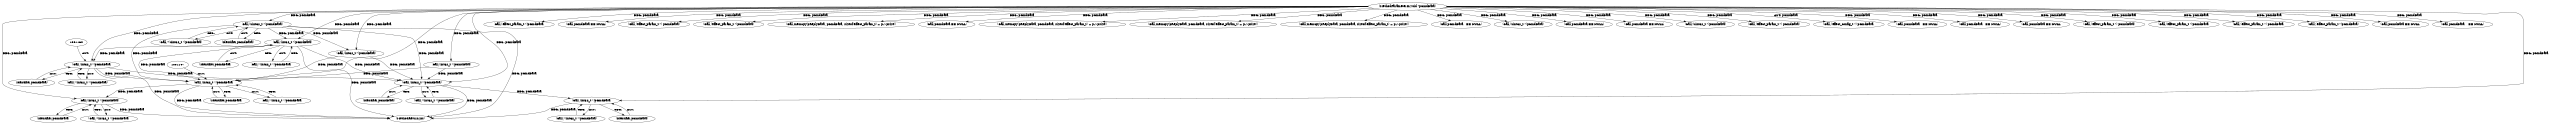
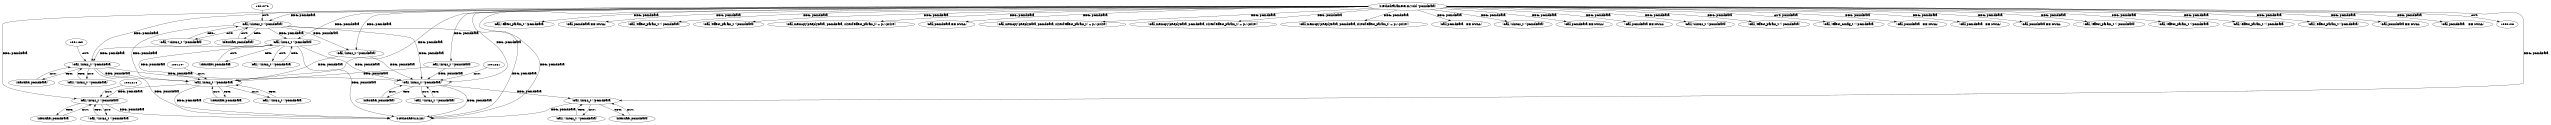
none -> (262, 6)
none -> (625, 13)
none -> (2507, 24)
none -> (494, 65)
none -> (131, 83)
